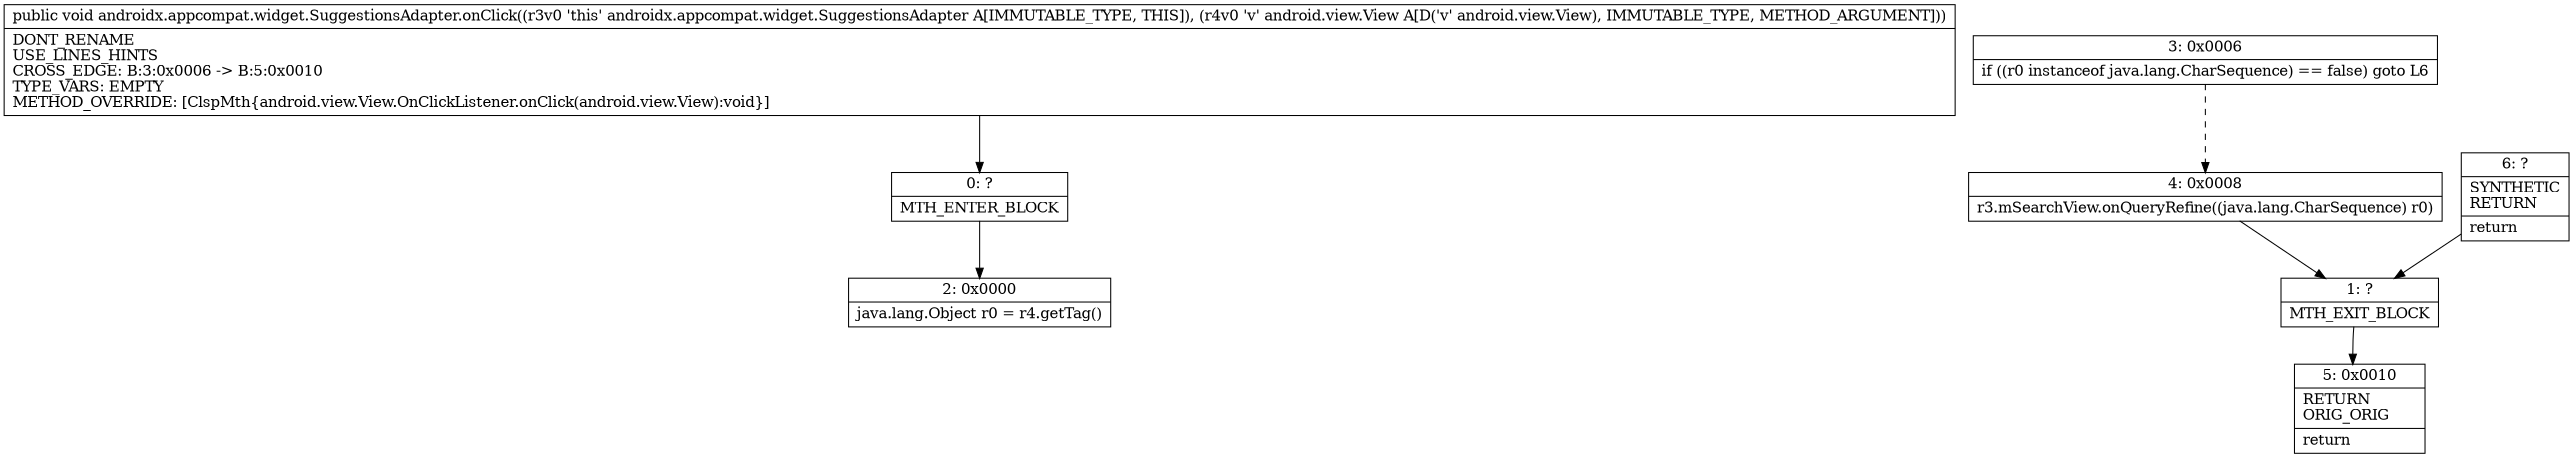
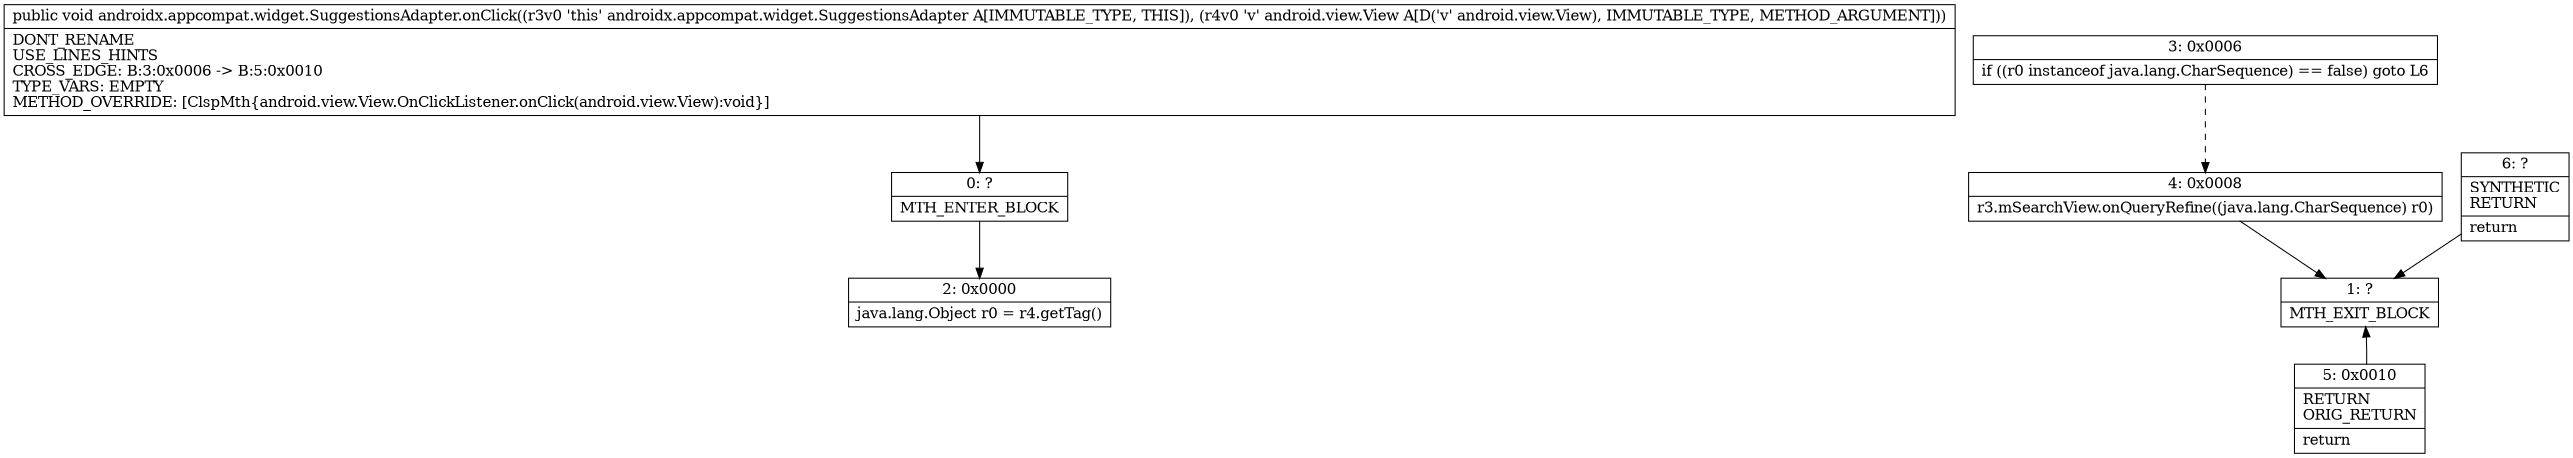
(2353, 340) -> (2367, 351)
(2346, 415) -> (2360, 415)
